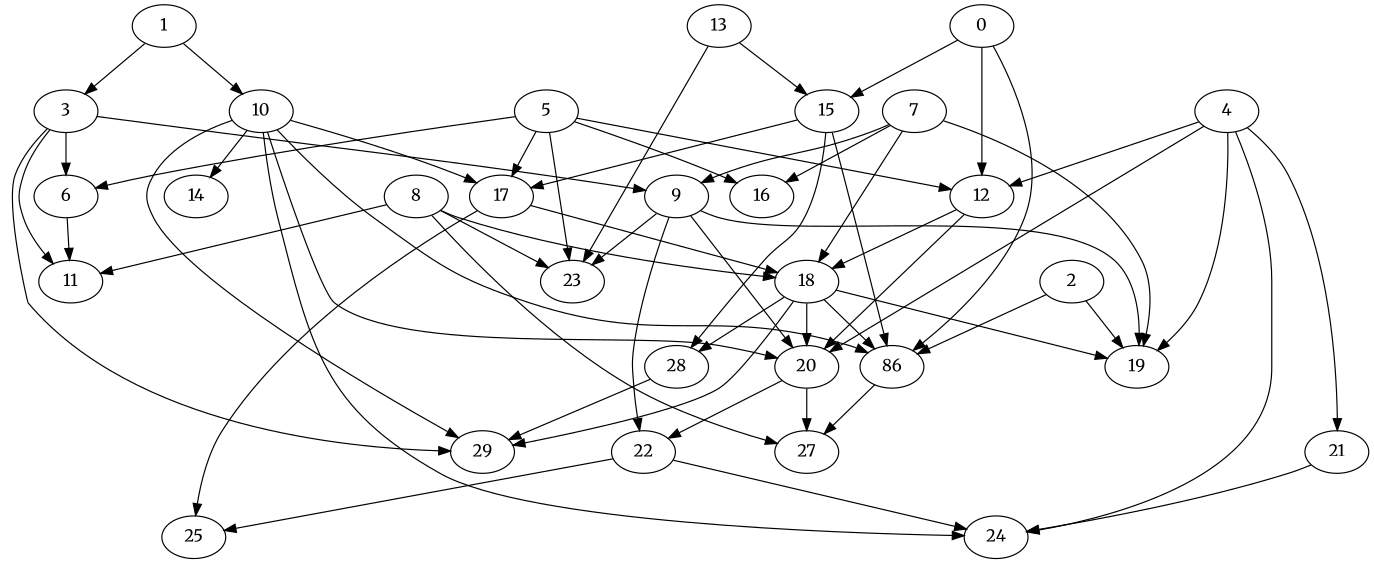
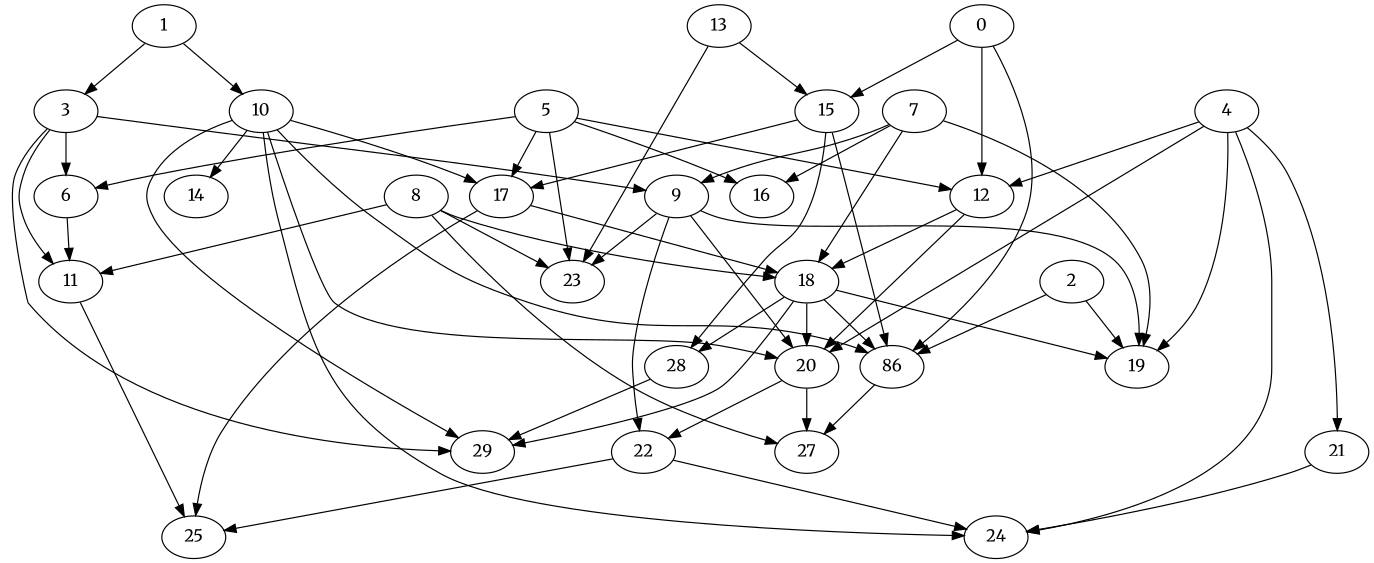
none -> (130, 404)
